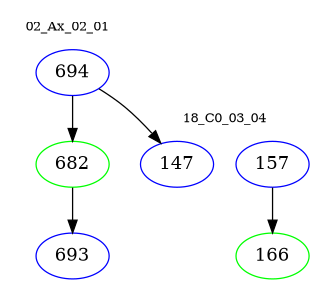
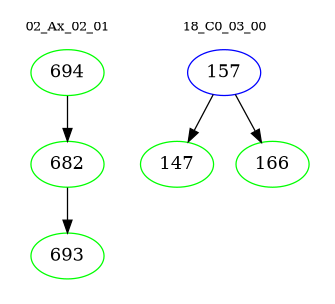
(73, 73) -> (68, 73)
(139, 119) -> (204, 112)
(225, 119) -> (225, 27)
(177, 164) -> (177, 164)
(73, 256) -> (68, 256)
